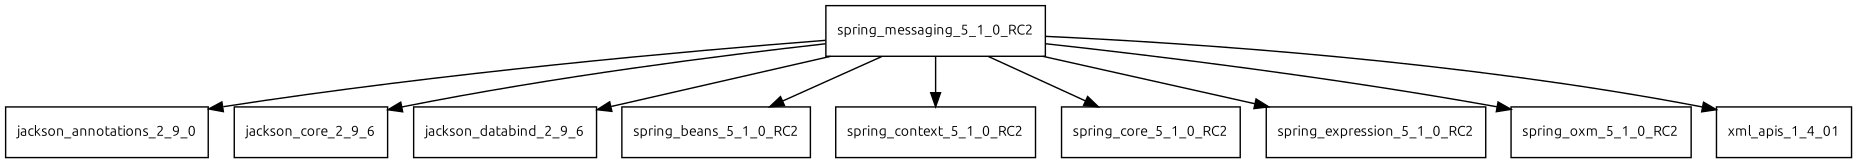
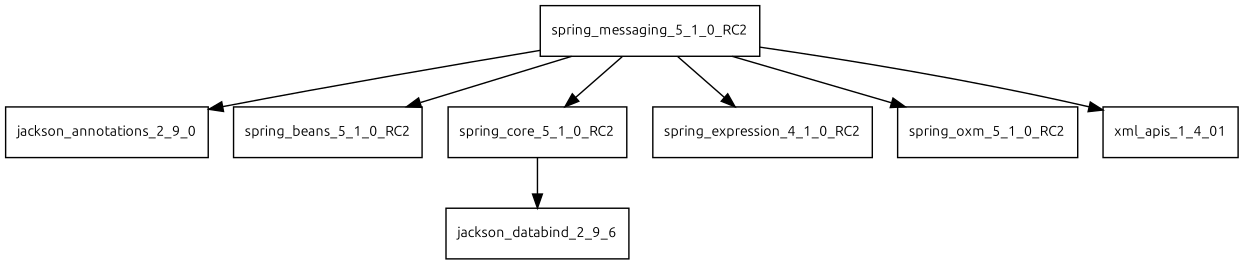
(721, 81) -> (537, 176)
(311, 132) -> none
(936, 132) -> none
(1376, 132) -> (763, 132)
